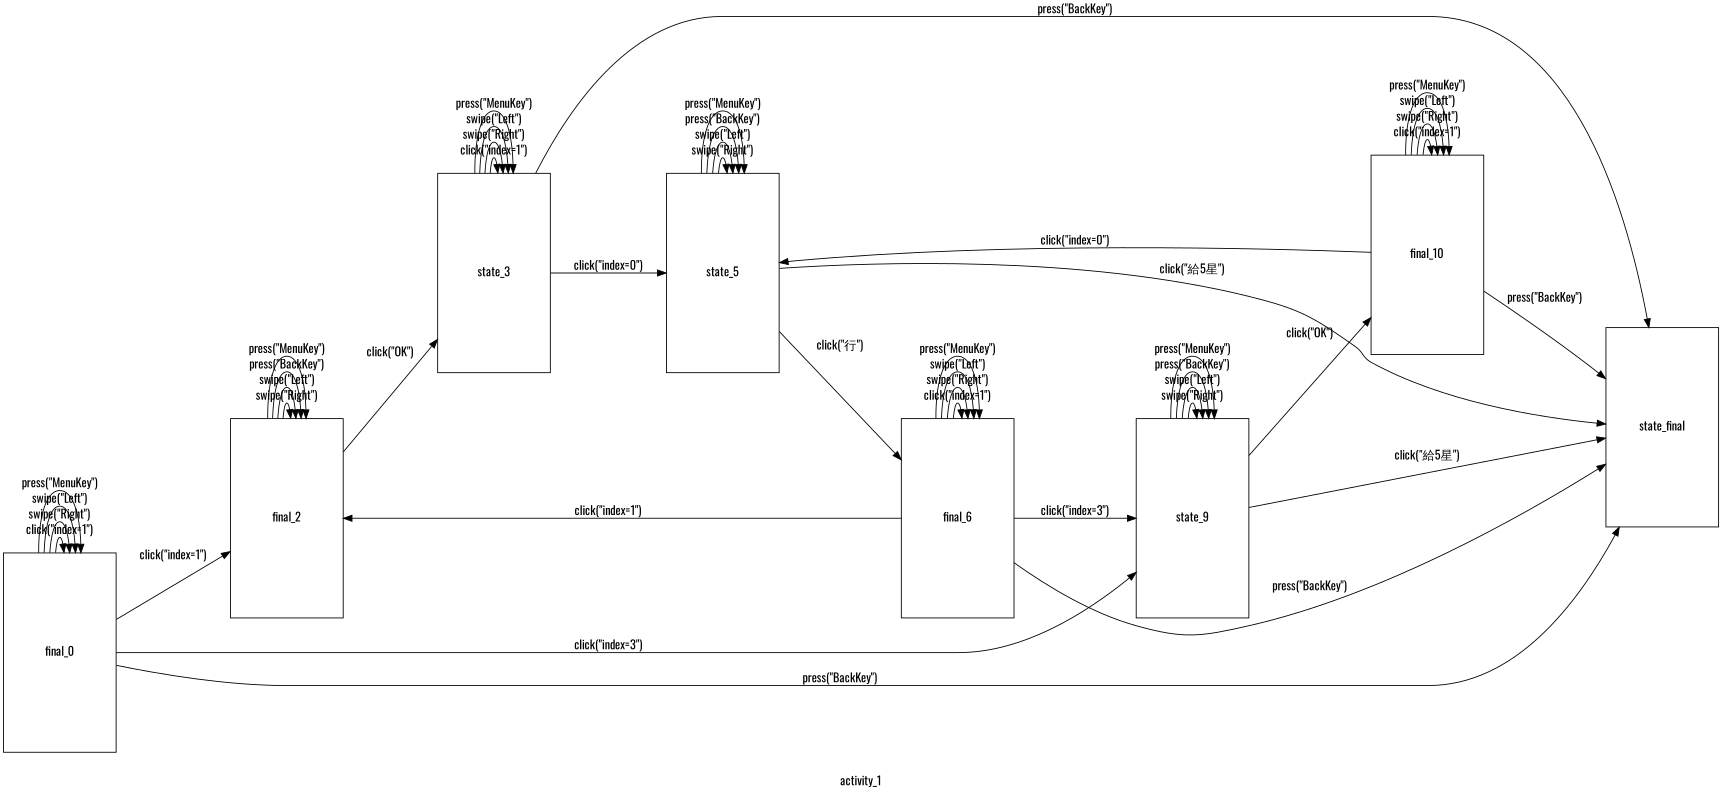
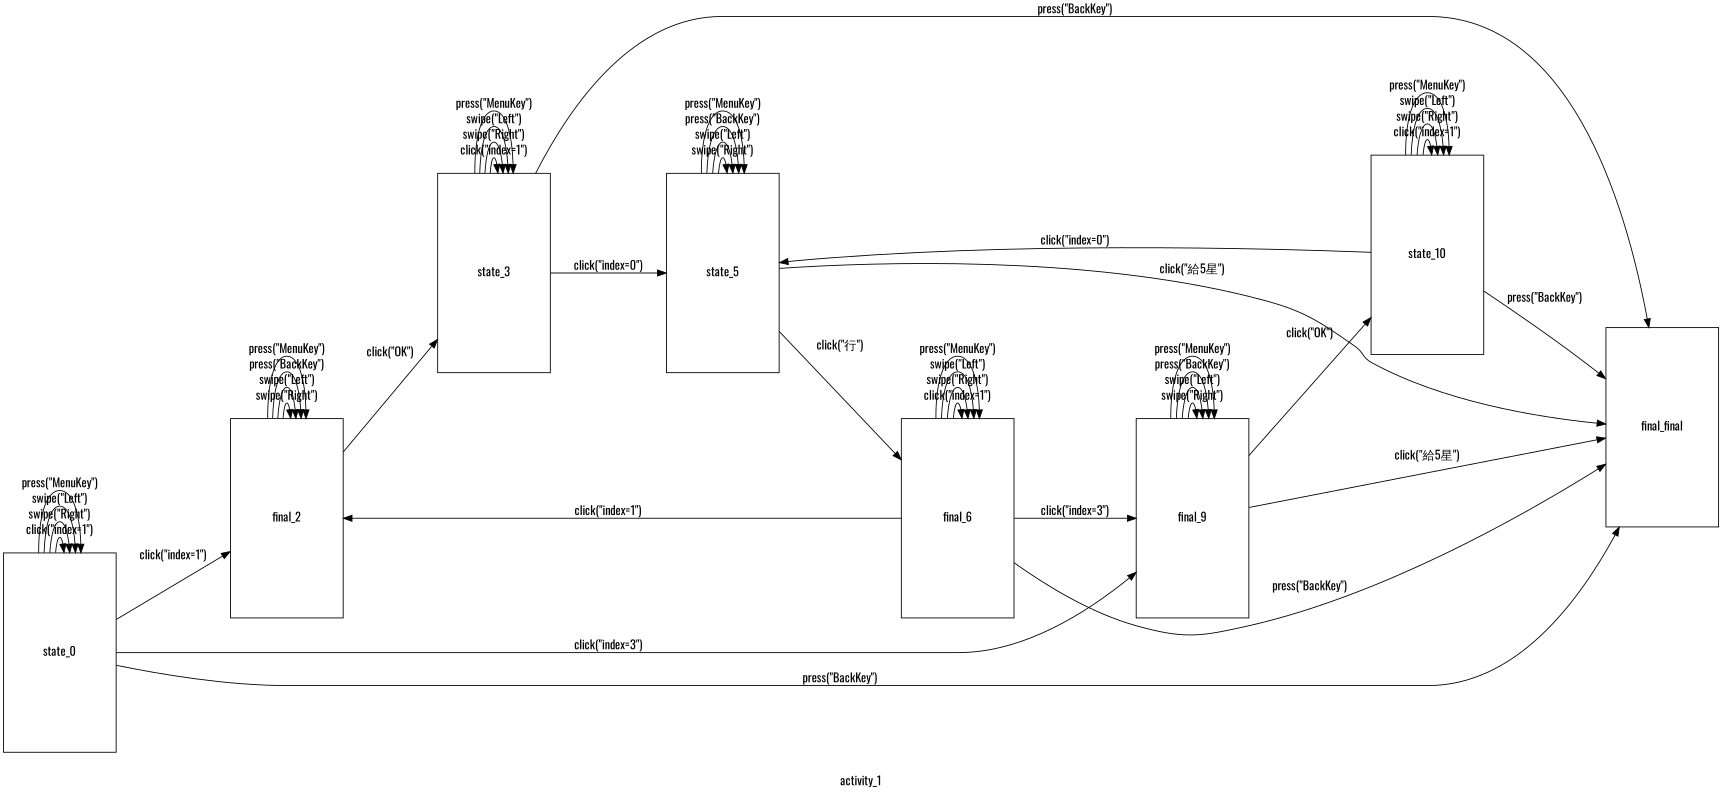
(1427, 255) -> (1427, 255)
(1662, 427) -> (1662, 427)
(1193, 518) -> (1193, 518)
(60, 653) -> (60, 653)
